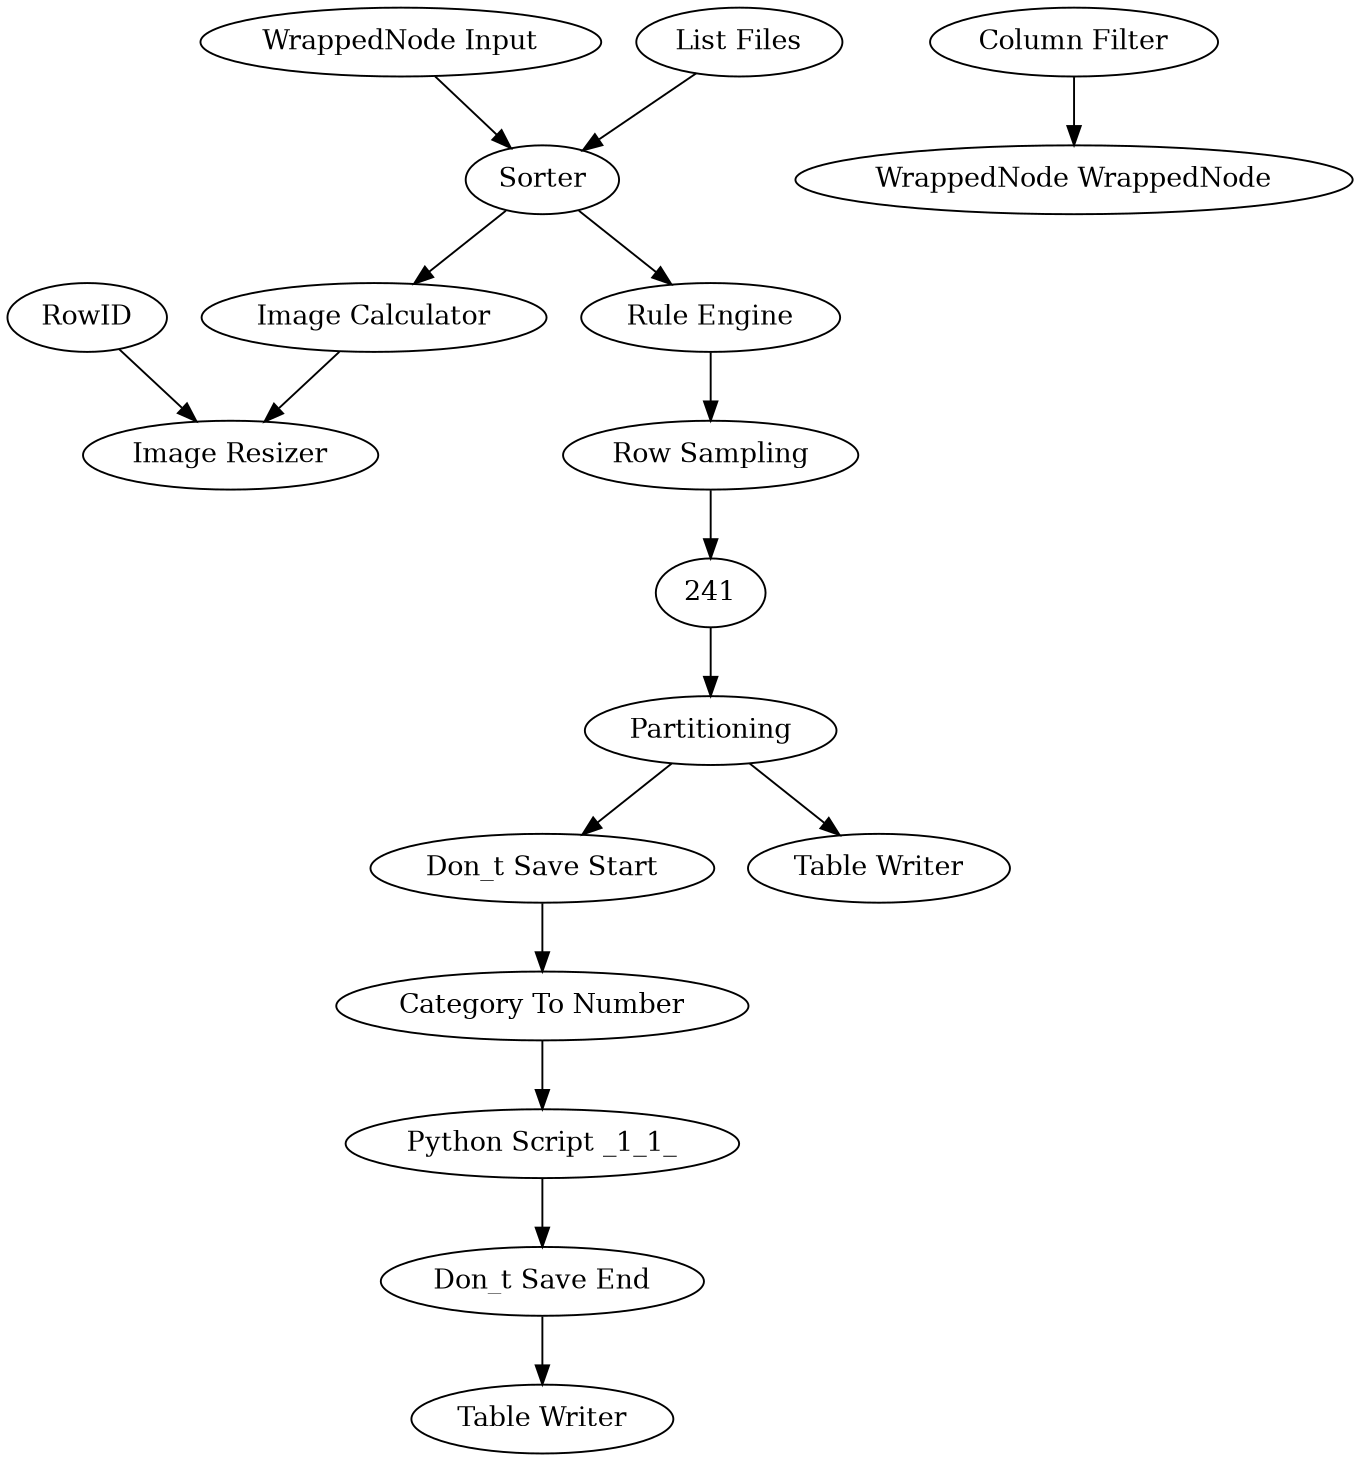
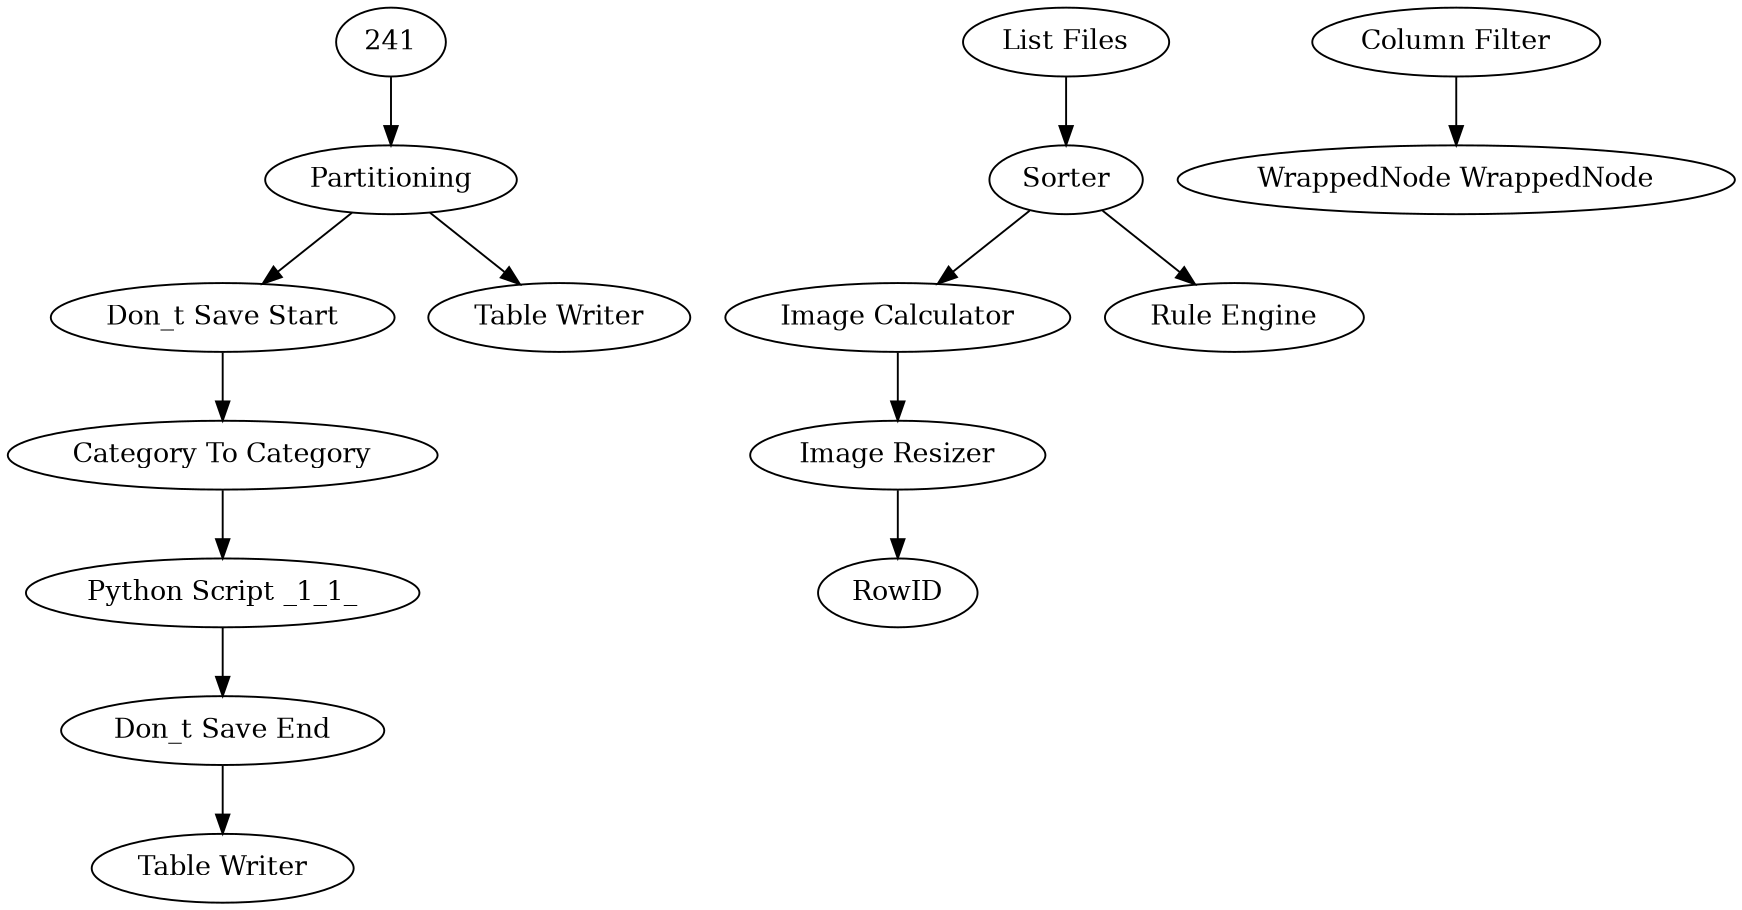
(401, 42) -> none
(150, 378) -> (898, 515)
(711, 455) -> none
(542, 1006) -> (223, 455)
